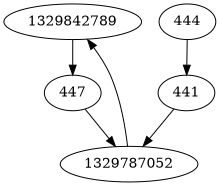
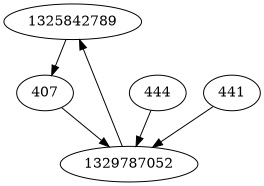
(73, 22) -> (73, 22)
(187, 53) -> (145, 124)
(73, 93) -> (45, 93)
